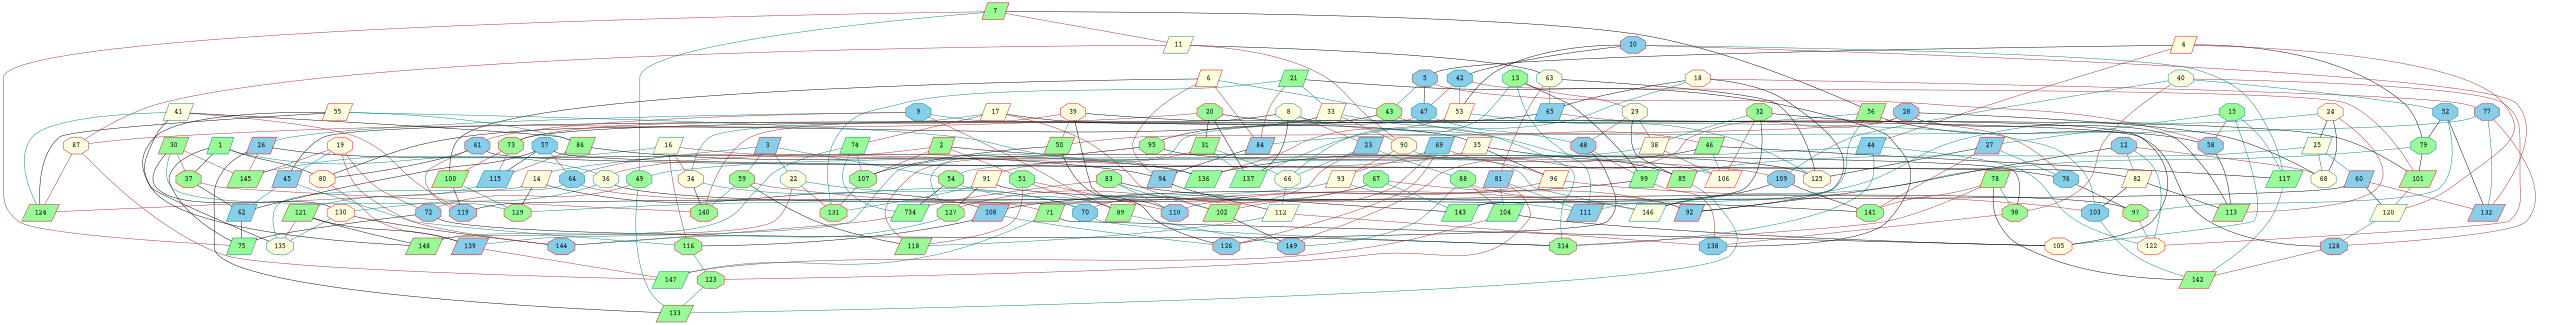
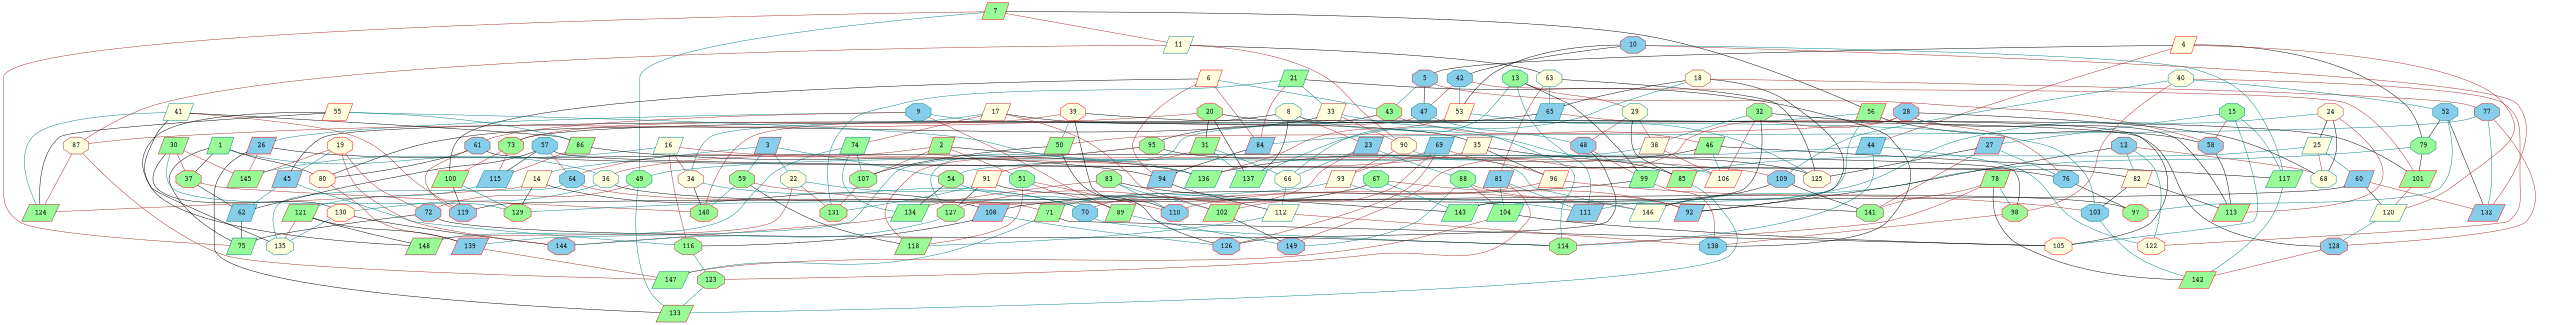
(910, 213) -> (910, 213)
(2144, 230) -> none
(1563, 246) -> (1563, 246)
